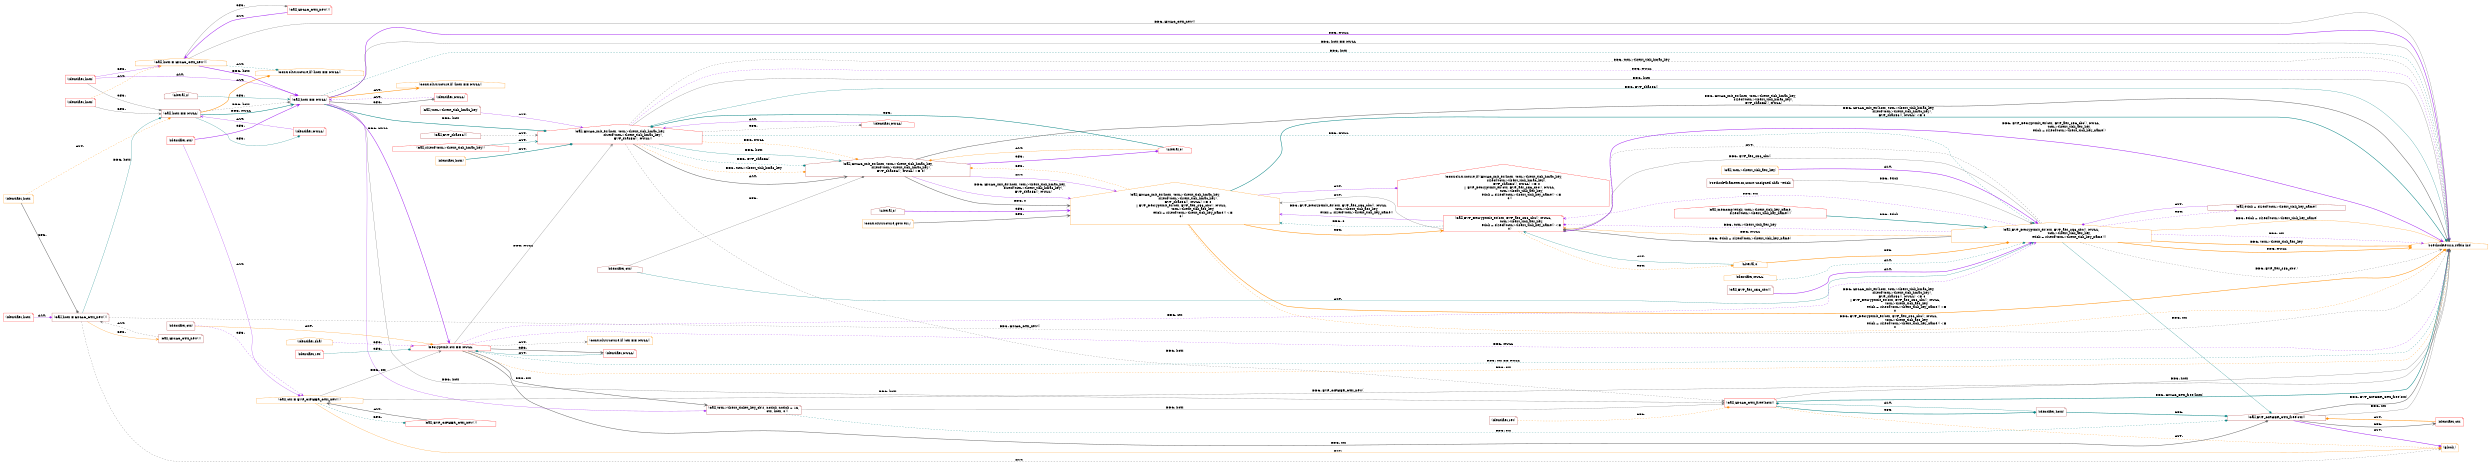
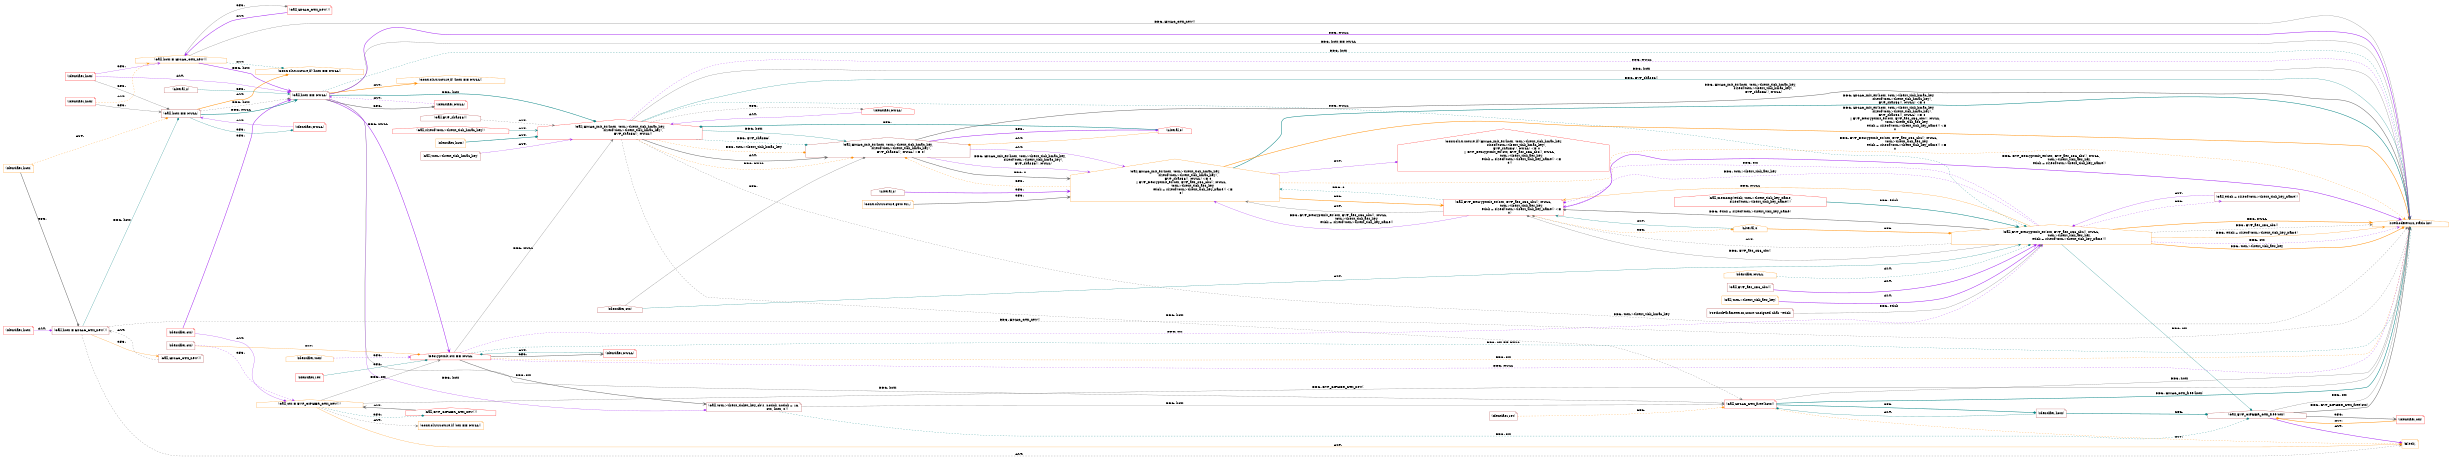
(2277, 207) -> (2257, 197)
(310, 342) -> (310, 358)
(537, 344) -> (366, 421)
(1353, 445) -> none
